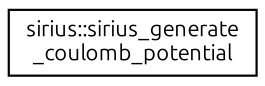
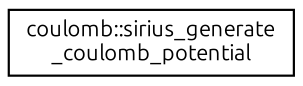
(133, 43) -> (151, 43)
